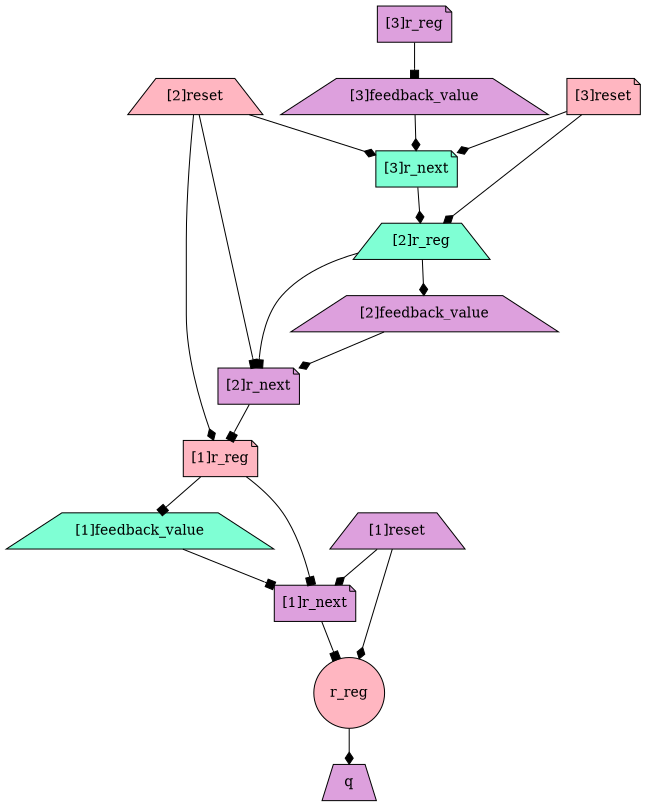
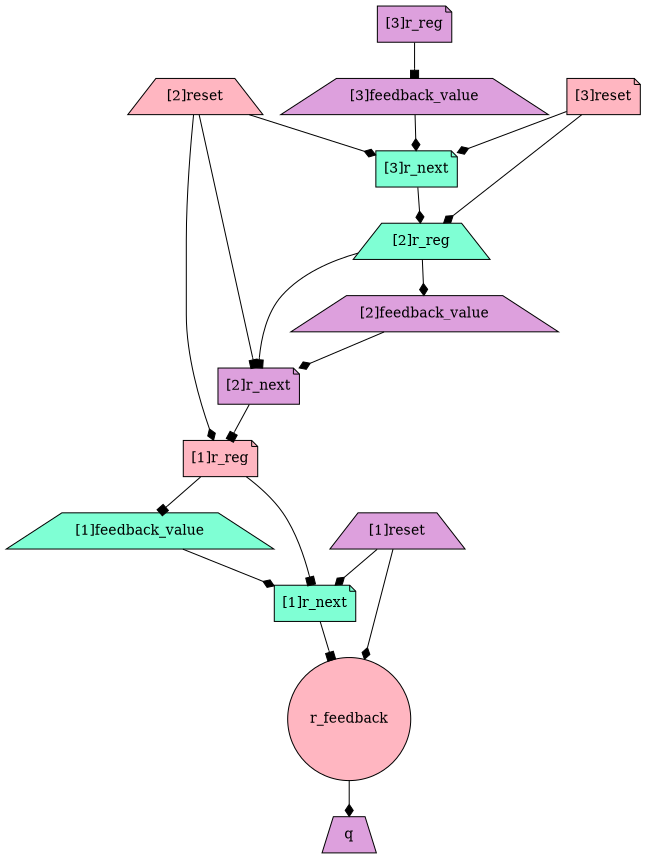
(224, 566) -> (223, 565)
(315, 603) -> (315, 603)
(349, 693) -> (349, 719)
